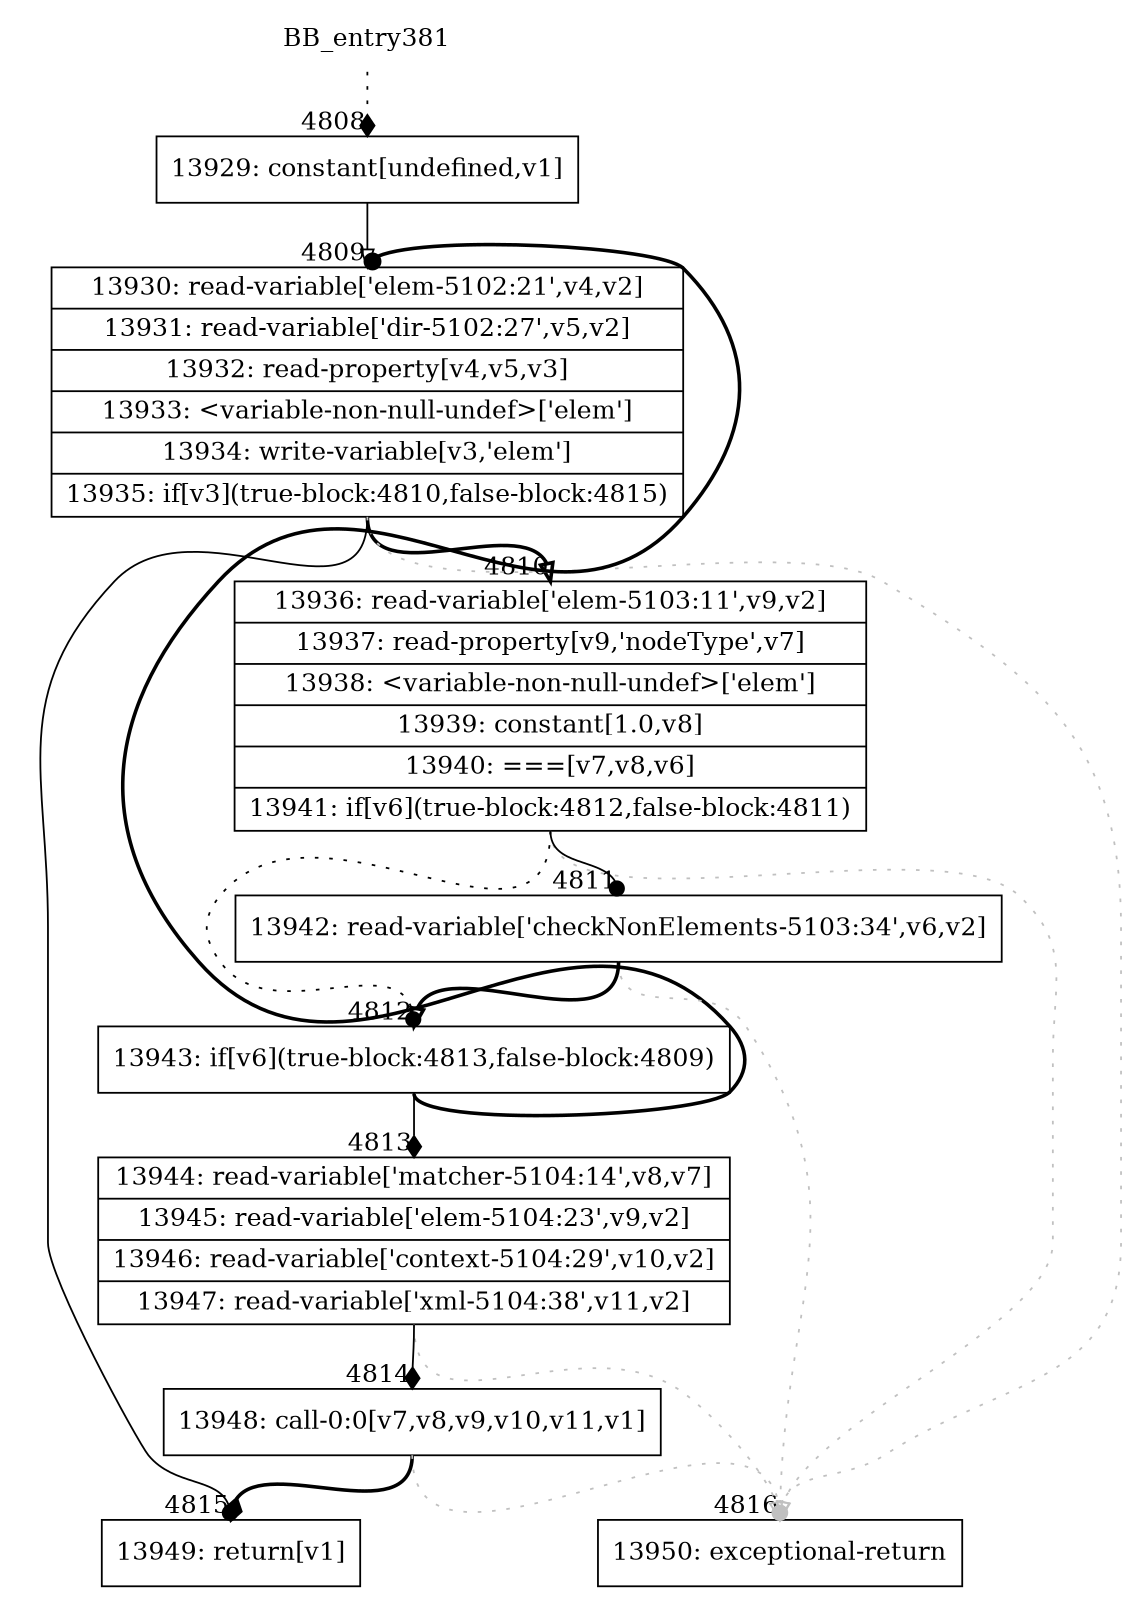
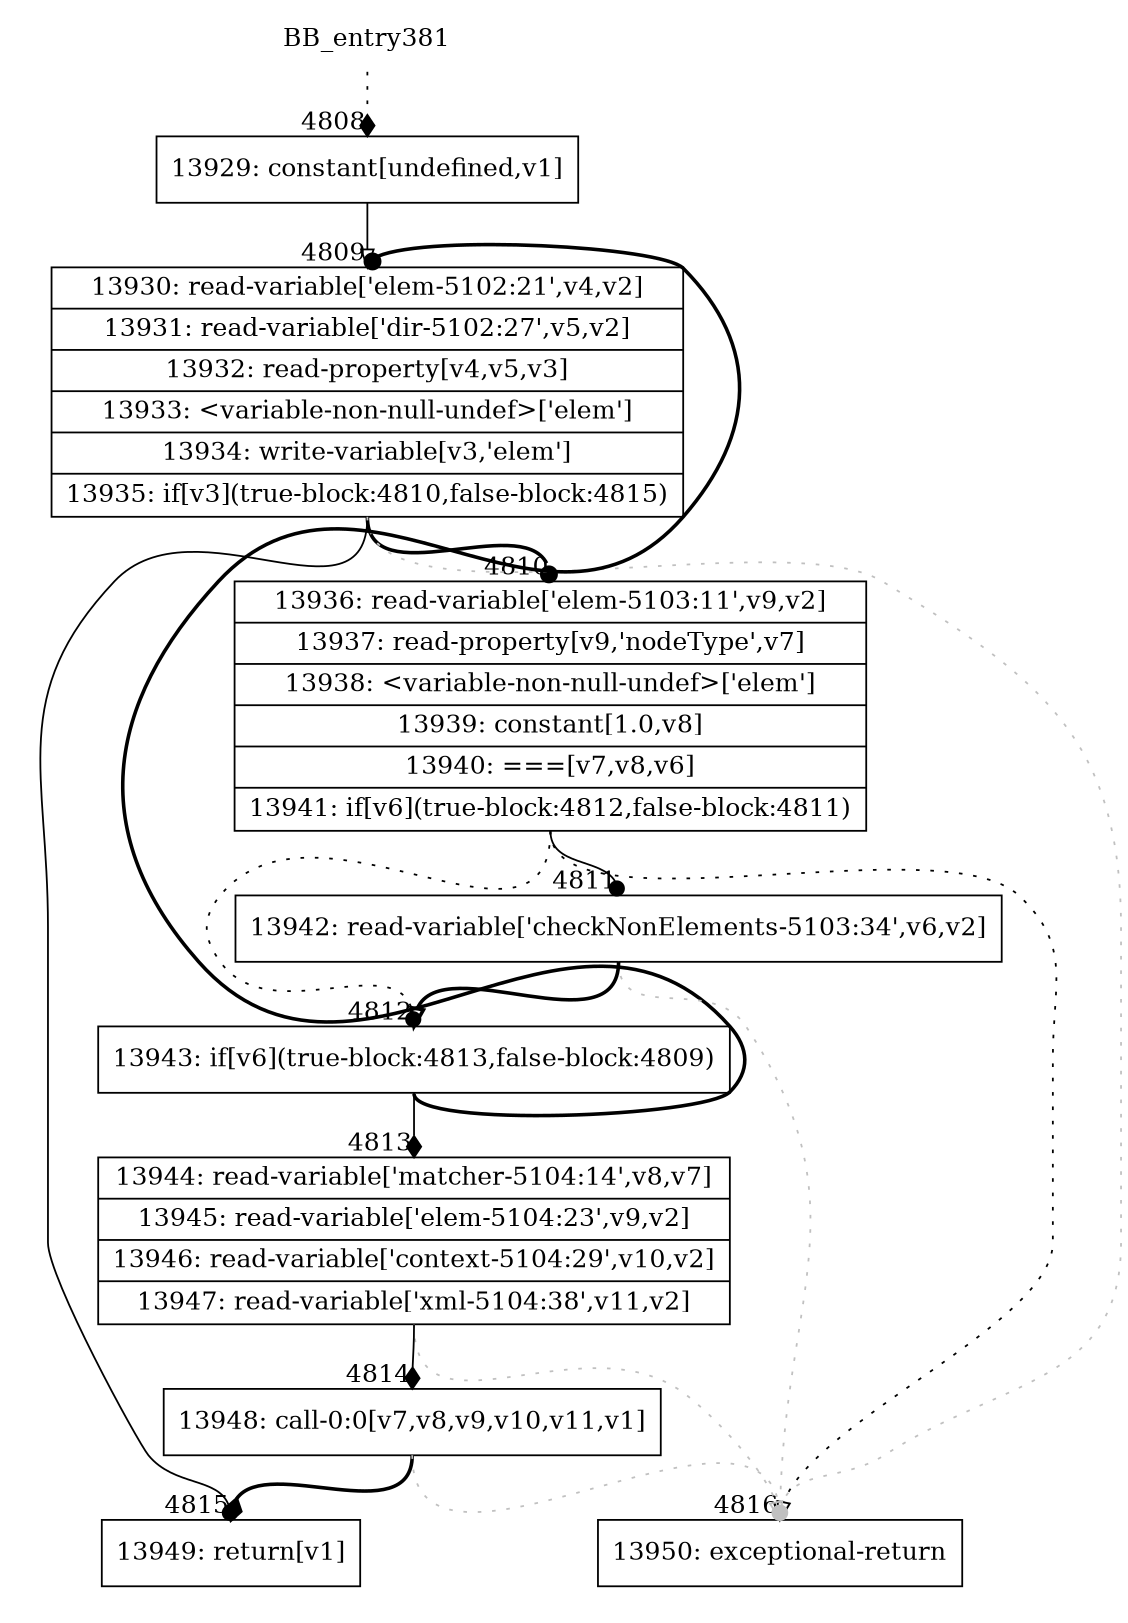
(485, 547) -> (485, 547)
(1055, 1007) -> (1055, 1007)
